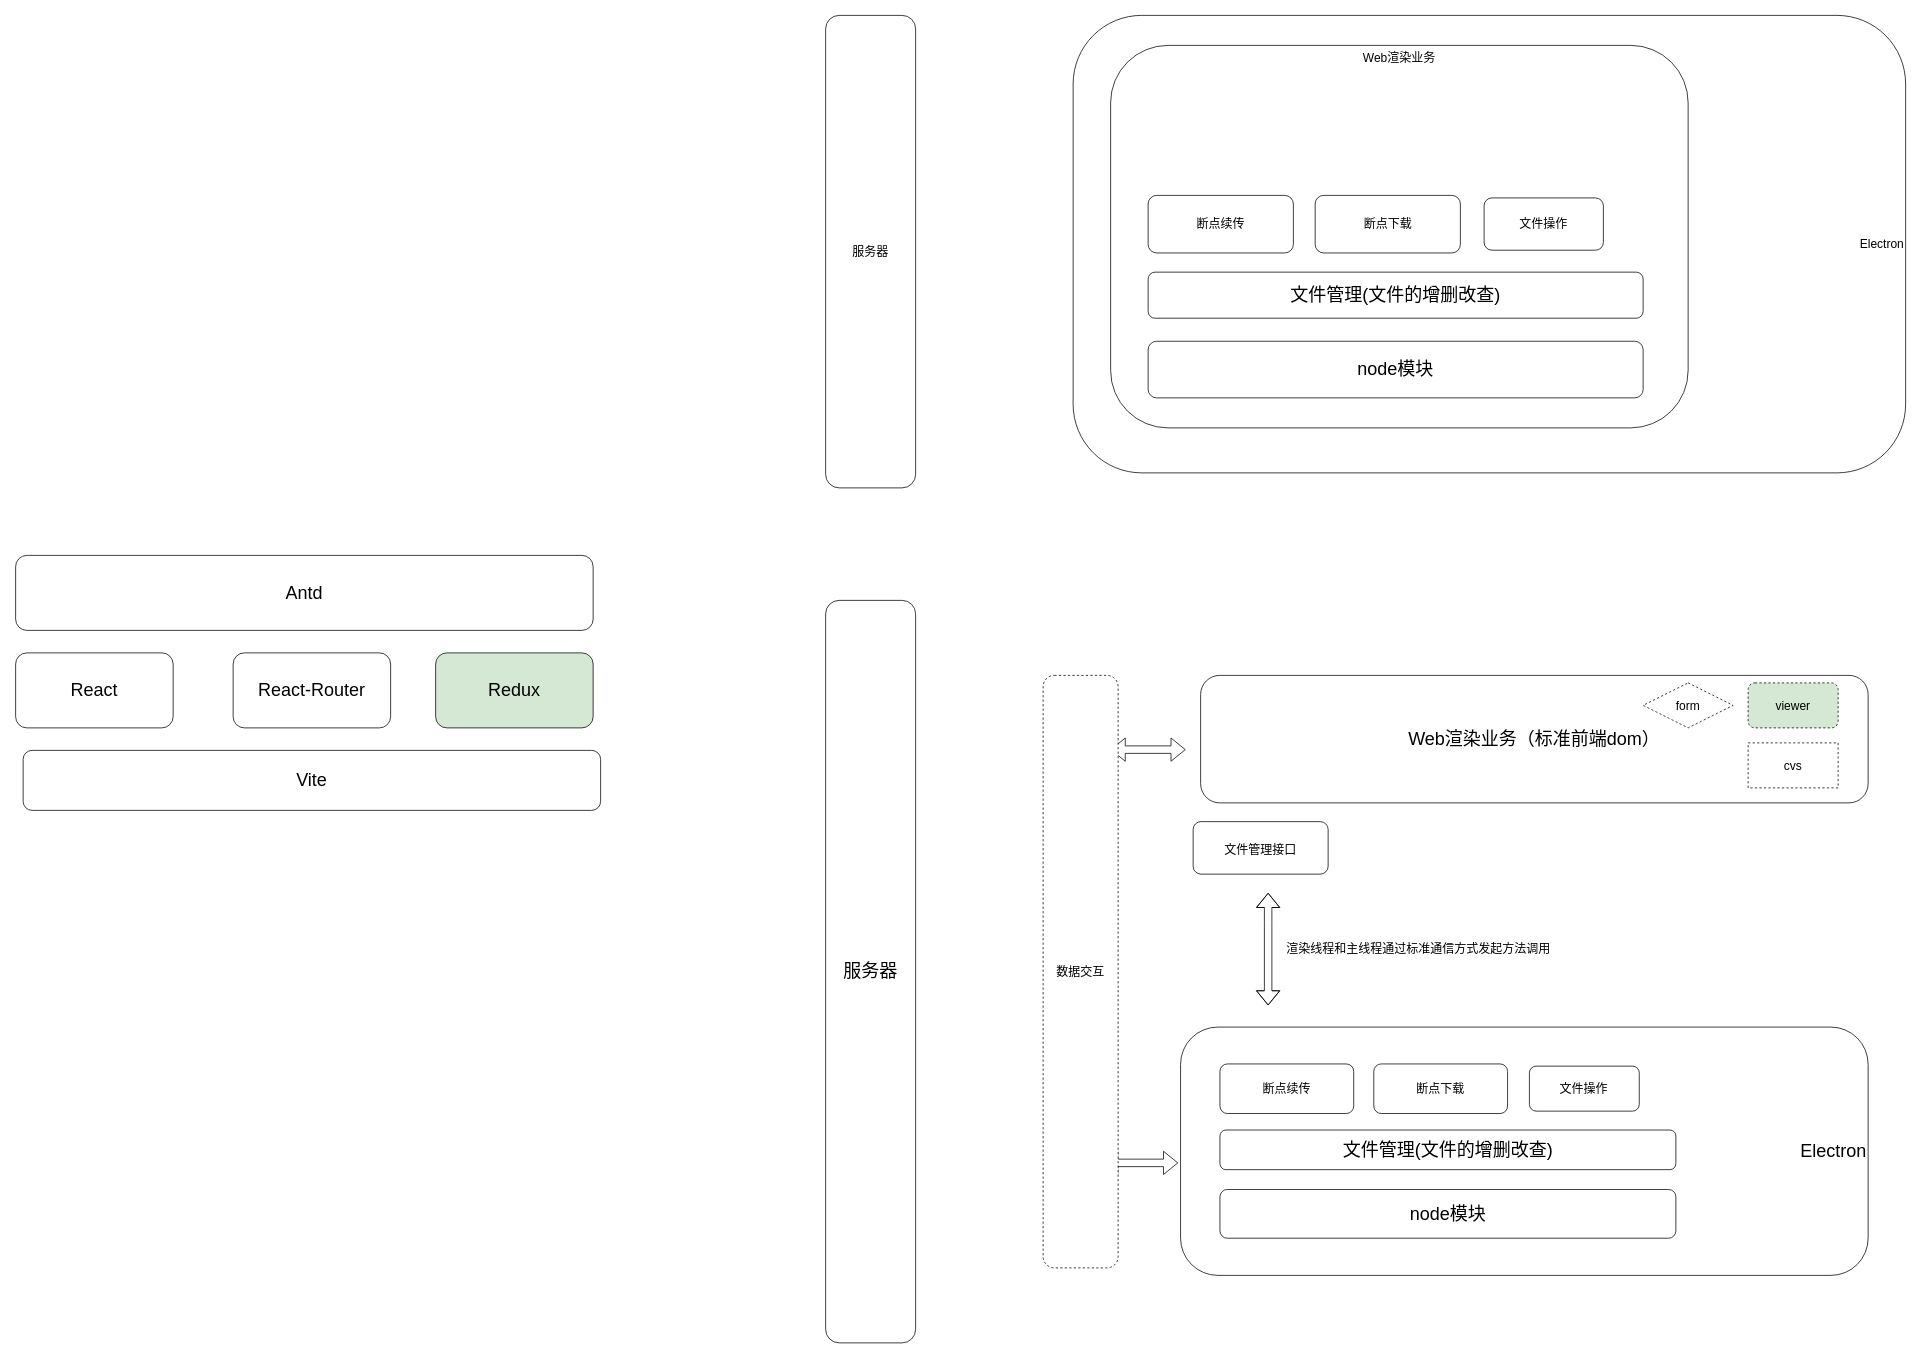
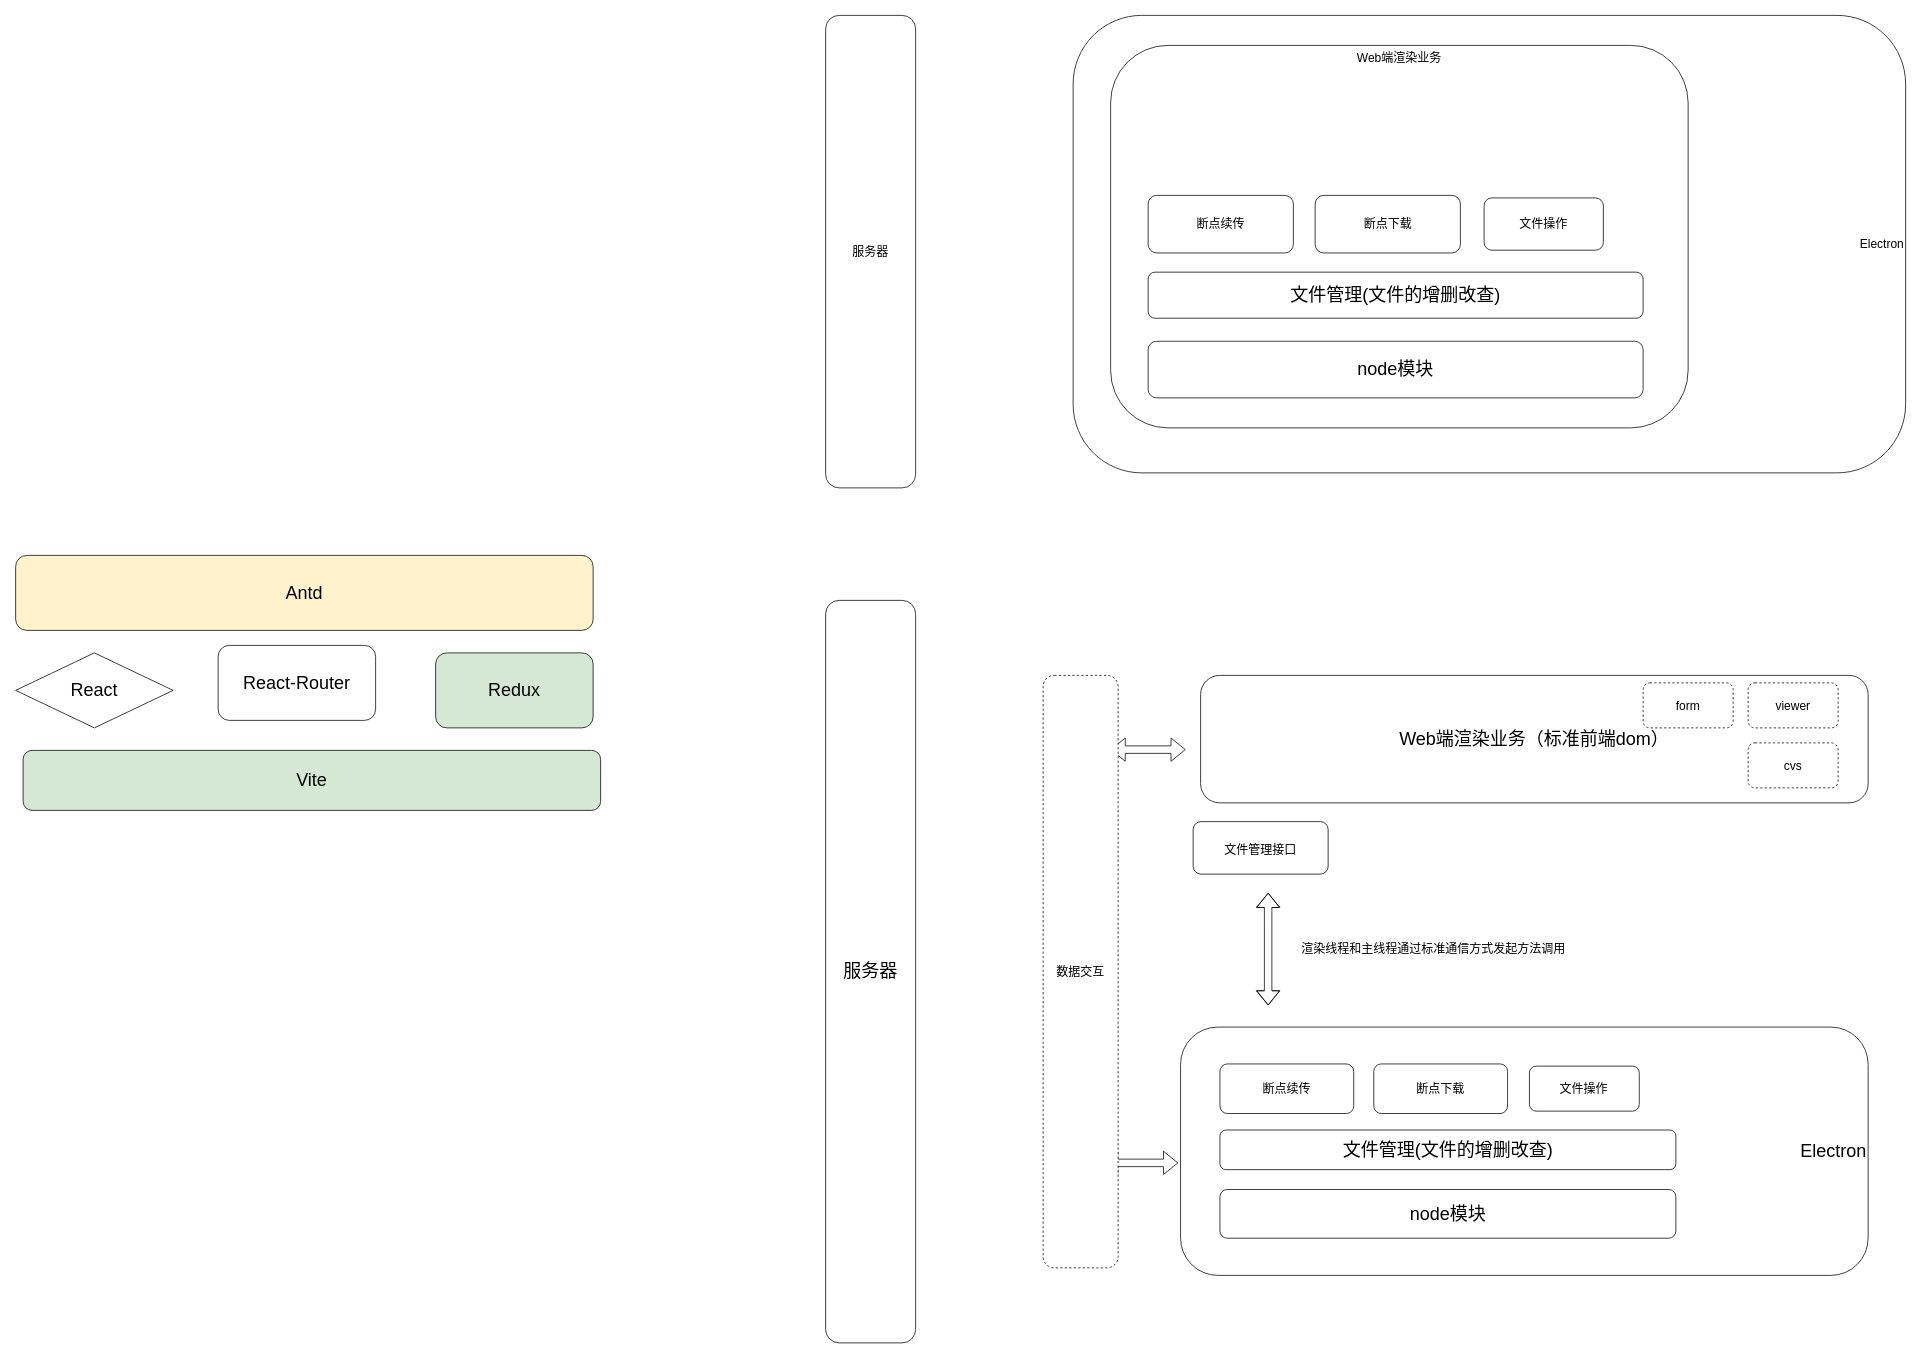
(1399, 58) -> (1399, 58)
(304, 593) -> (304, 593)
(94, 690) -> (94, 690)
(312, 690) -> (297, 683)
(1688, 705) -> (1688, 705)
(1793, 705) -> (1793, 705)
(1534, 739) -> (1534, 739)
(1793, 765) -> (1793, 765)
(312, 780) -> (312, 780)
(1418, 949) -> (1433, 949)
